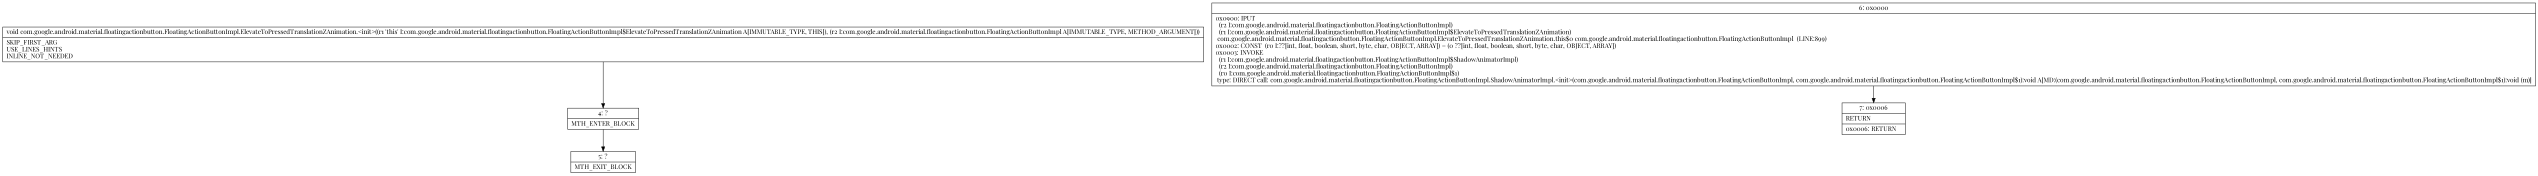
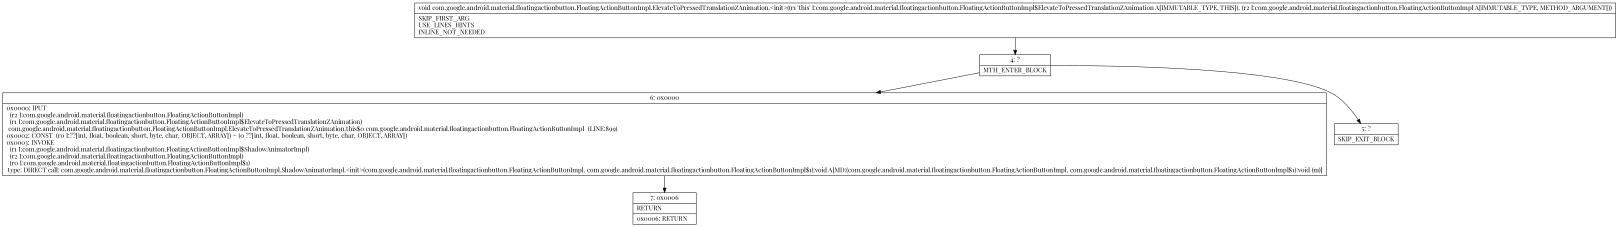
(1237, 19) -> (28, 108)
none -> (930, 82)
(603, 167) -> (1366, 139)
